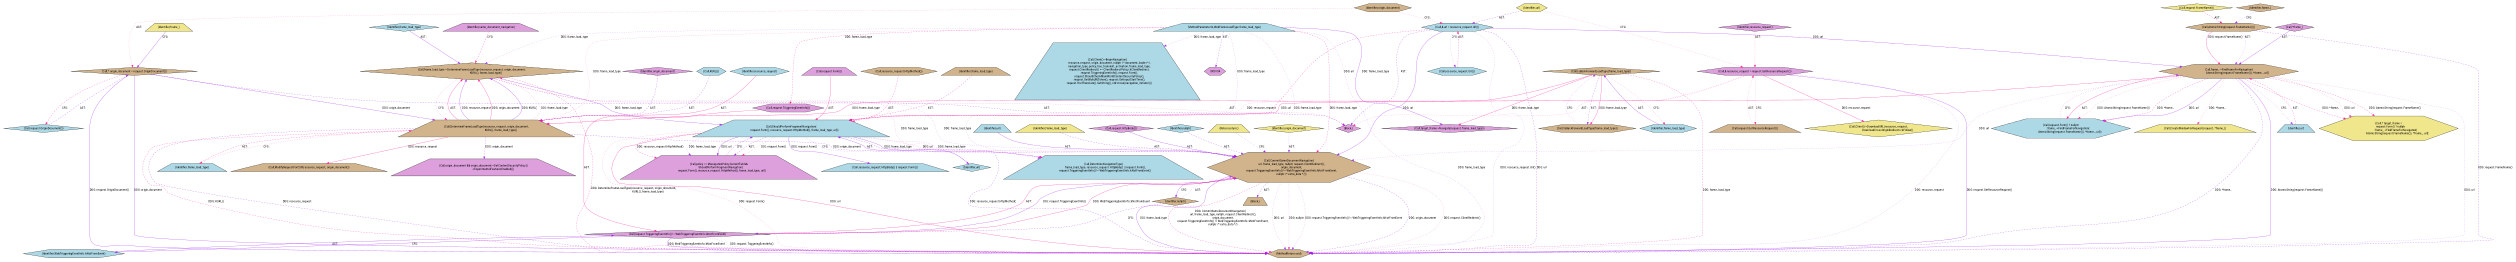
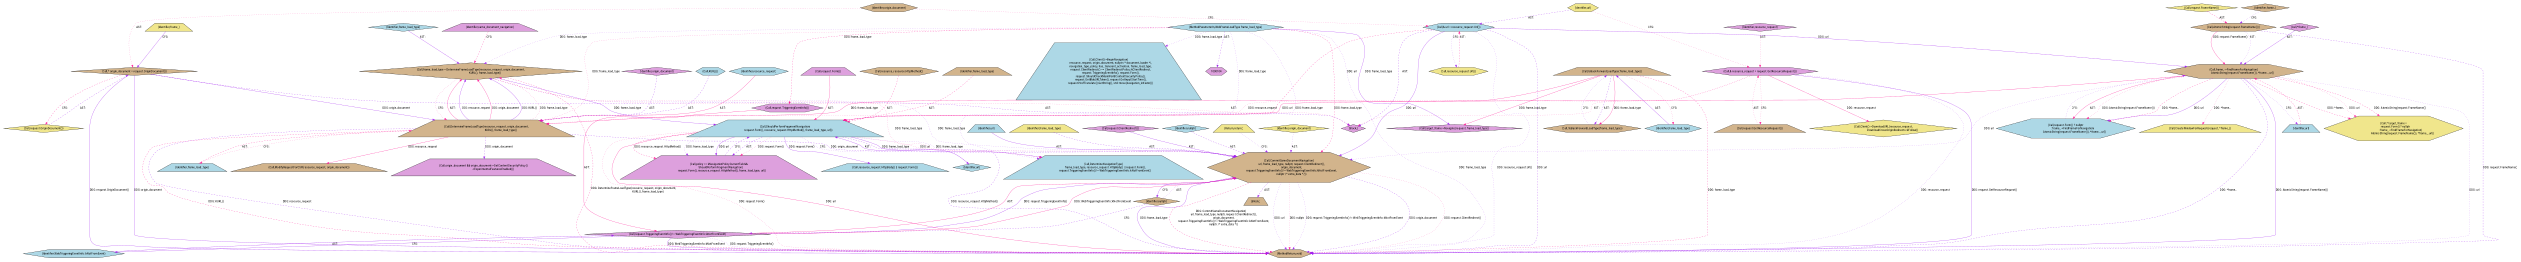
(1224, 27) -> (1226, 27)
(899, 71) -> (899, 71)
(1457, 71) -> (1458, 71)
(1601, 71) -> (1612, 71)
(44, 128) -> (44, 128)
(1121, 128) -> (1121, 128)
